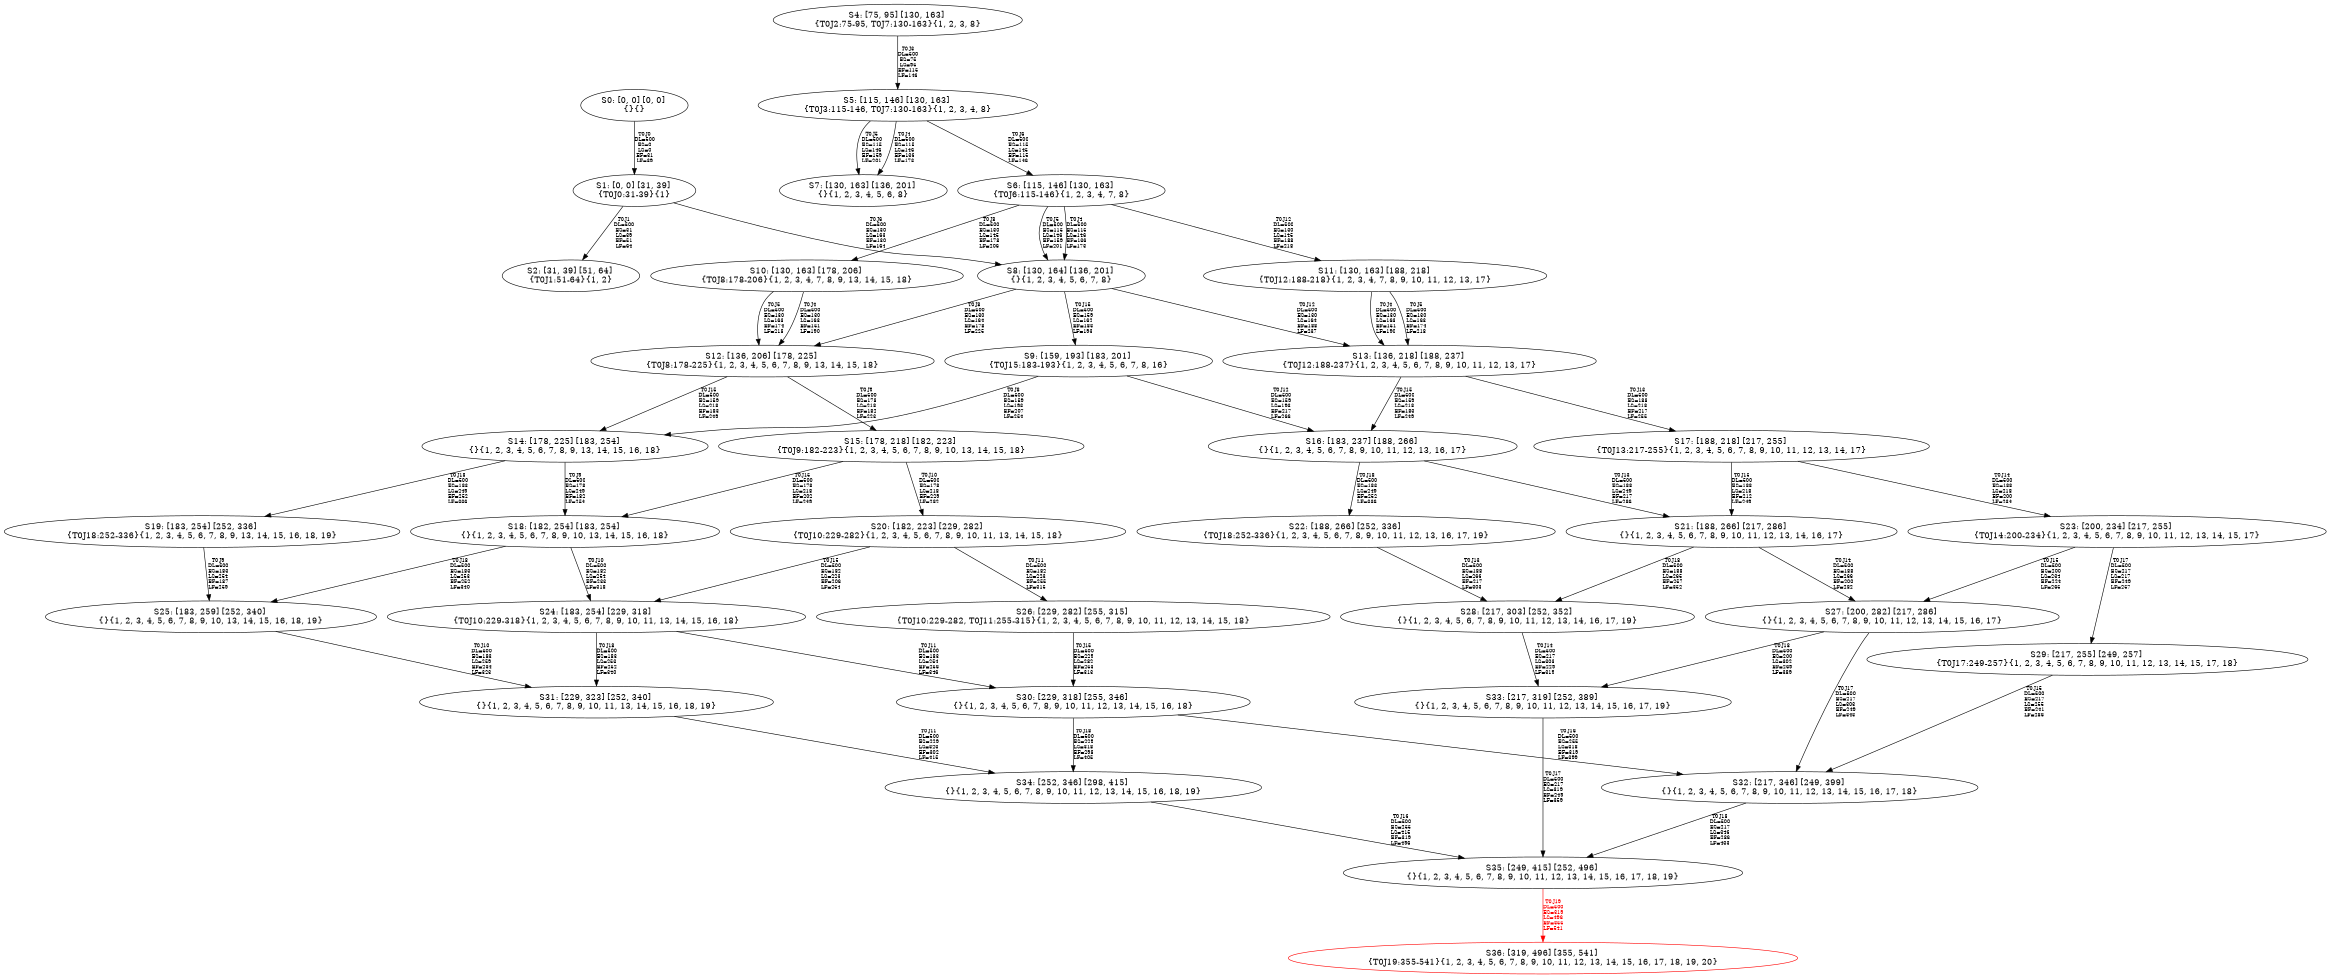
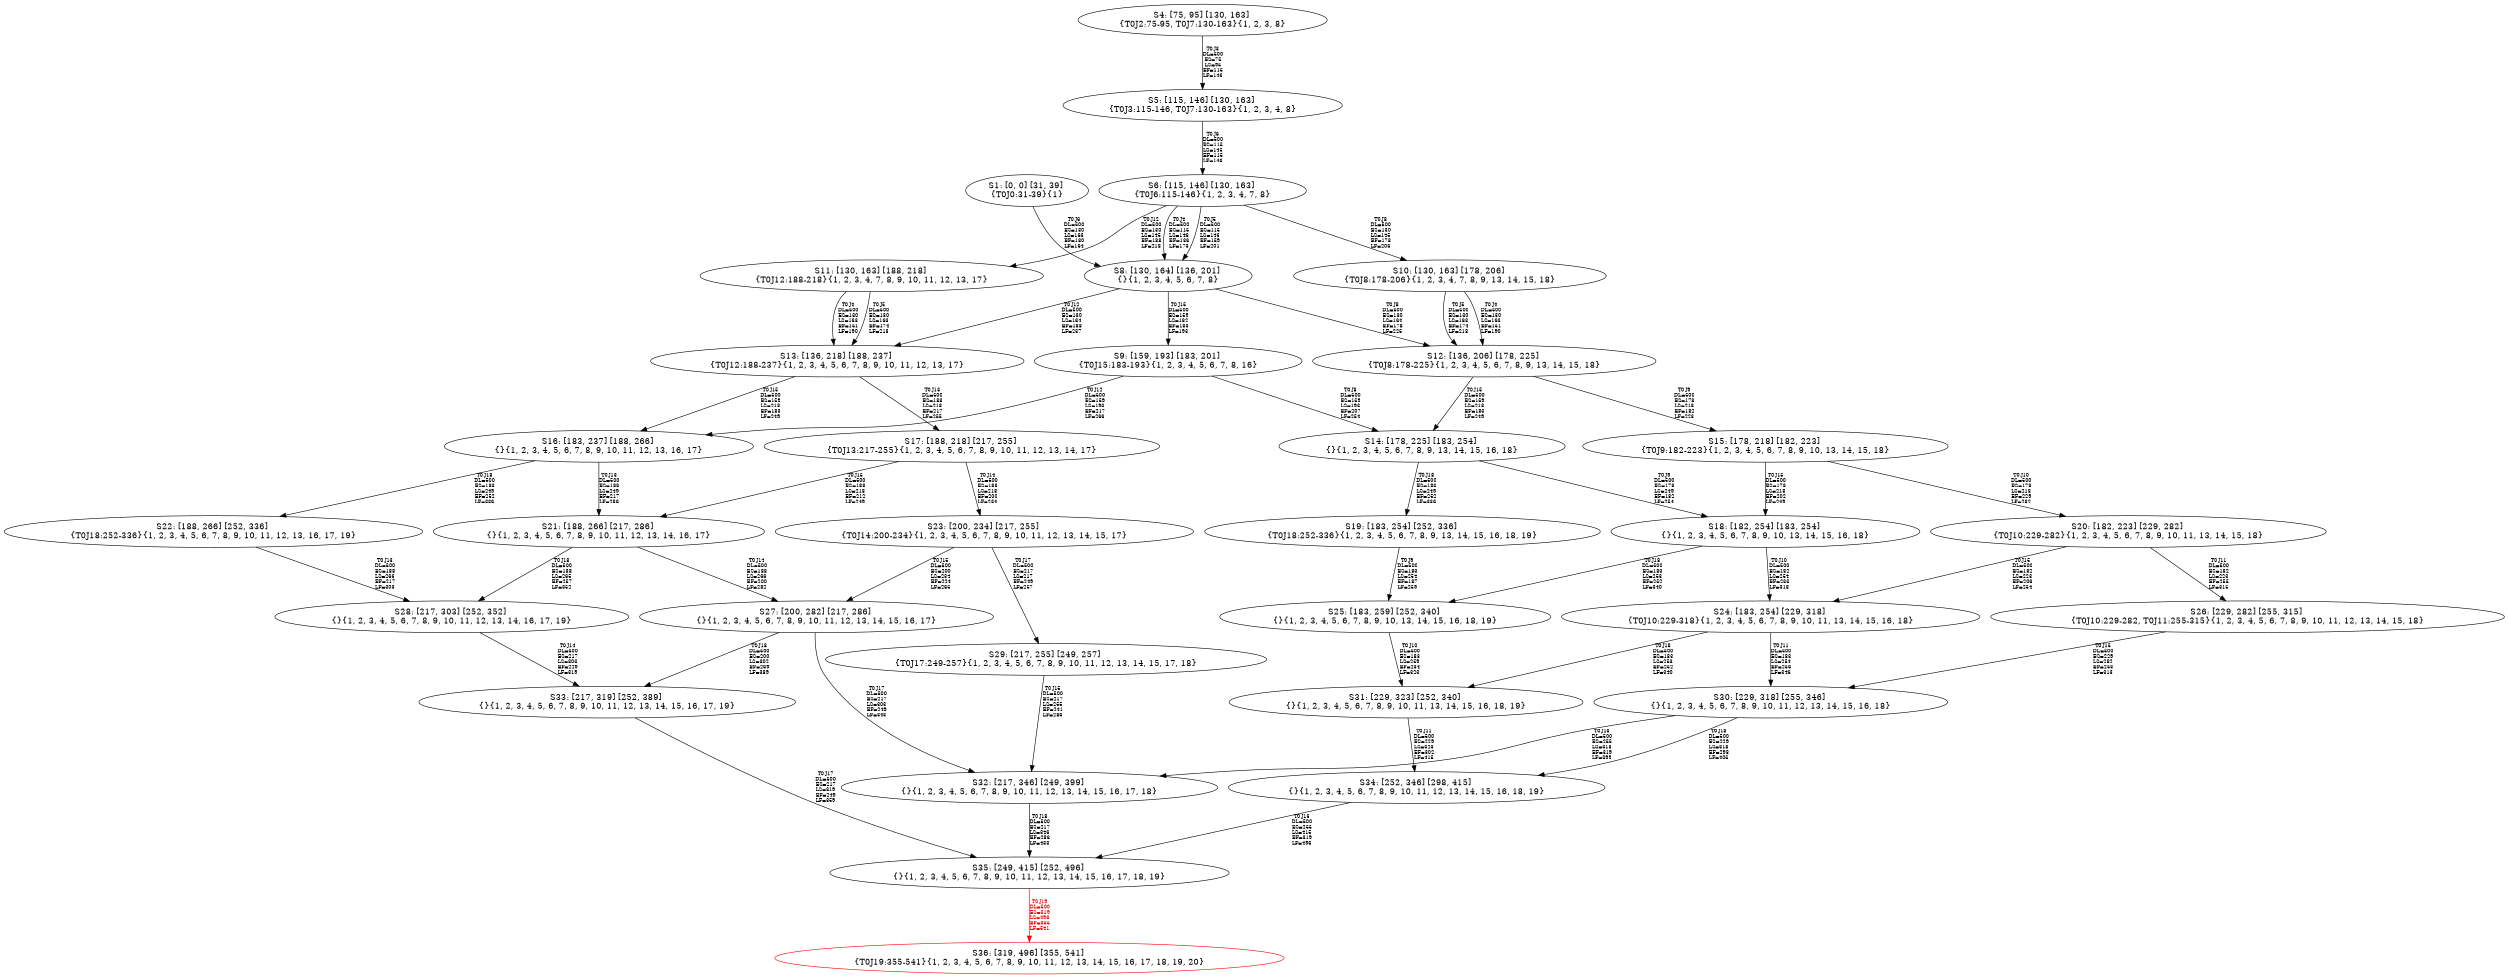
(634, 105) -> none
(863, 191) -> none
(571, 276) -> none
